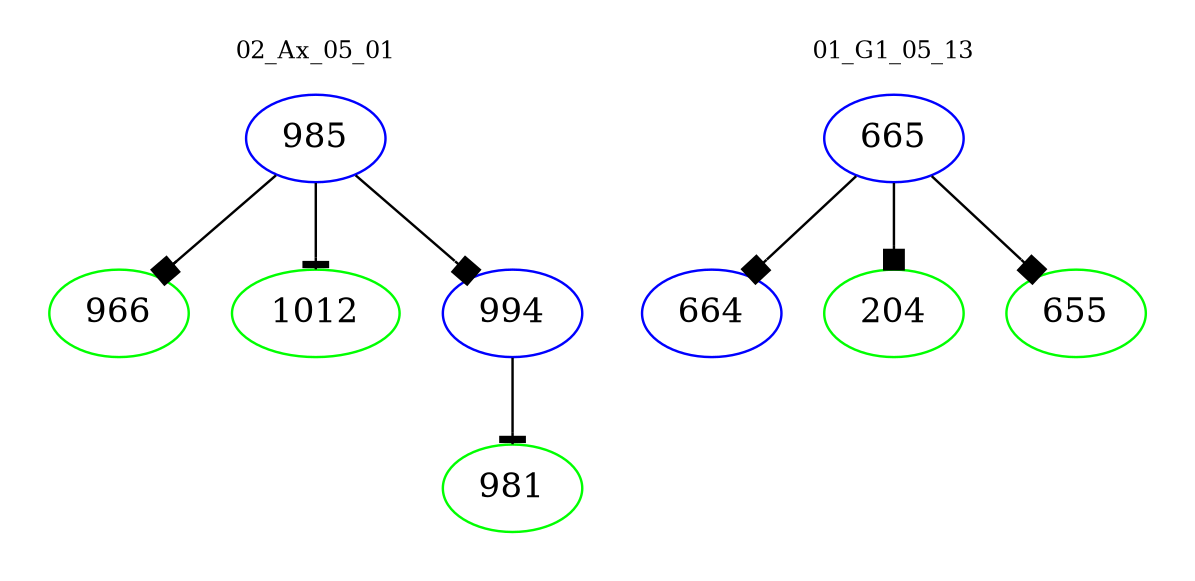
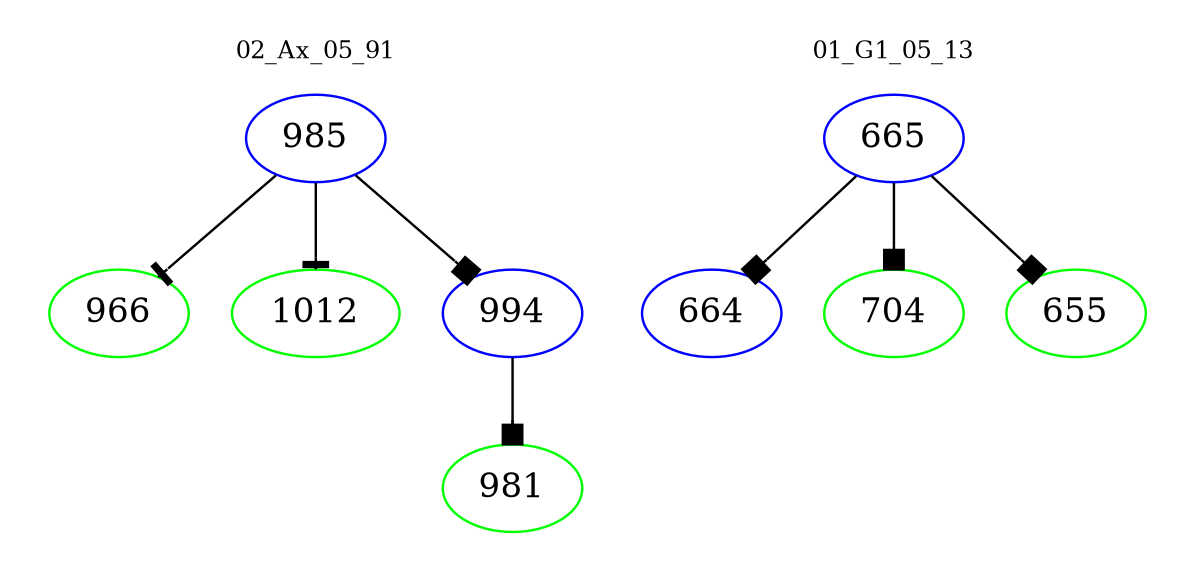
(316, 52) -> (316, 52)
(222, 222) -> (222, 222)
(894, 313) -> (894, 313)
(513, 395) -> (513, 395)
